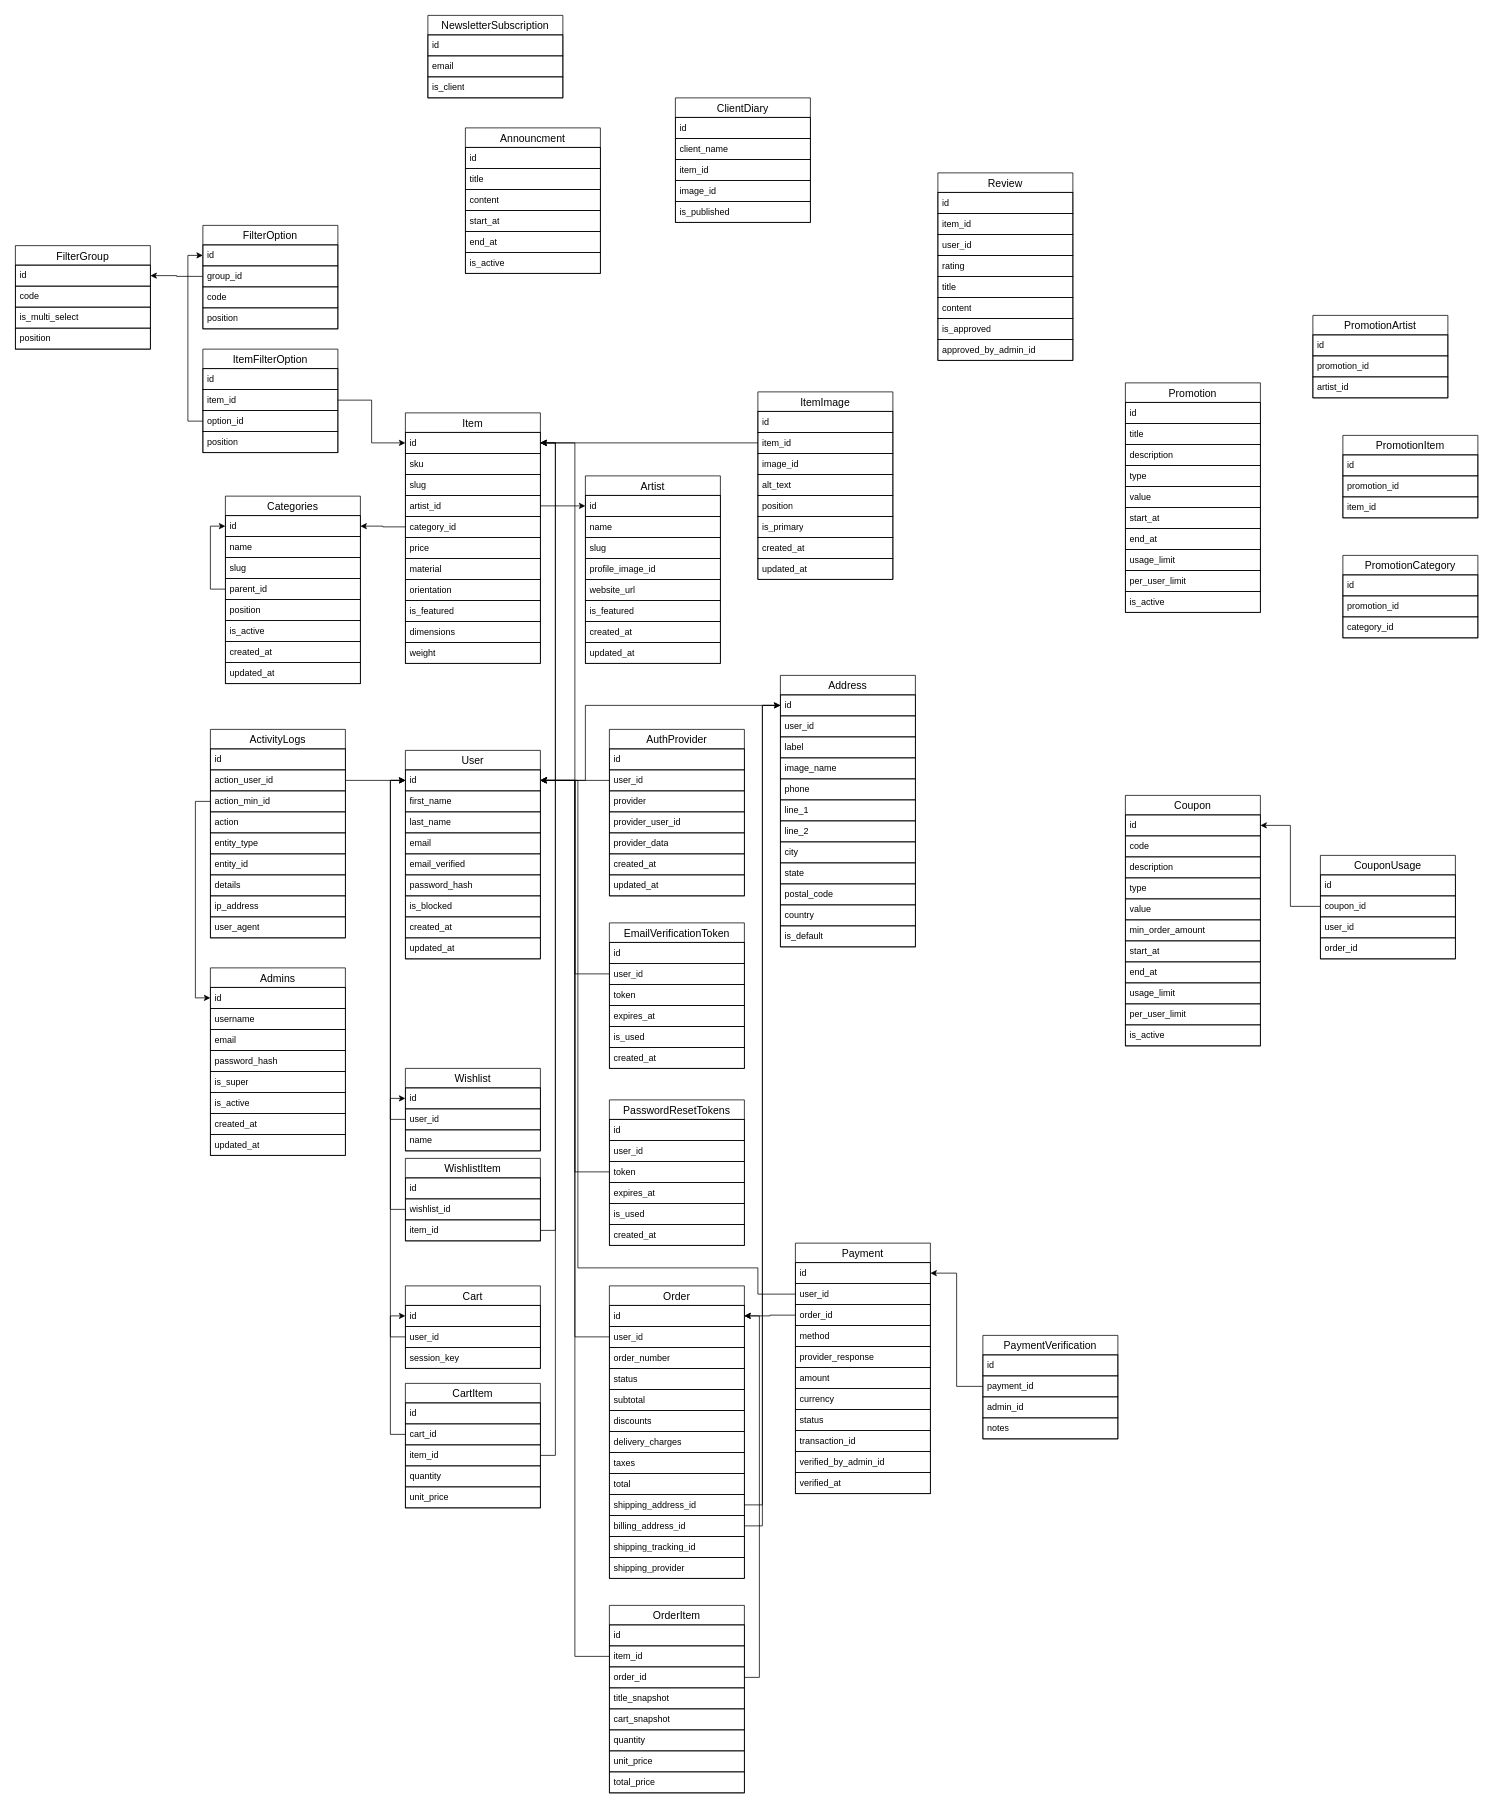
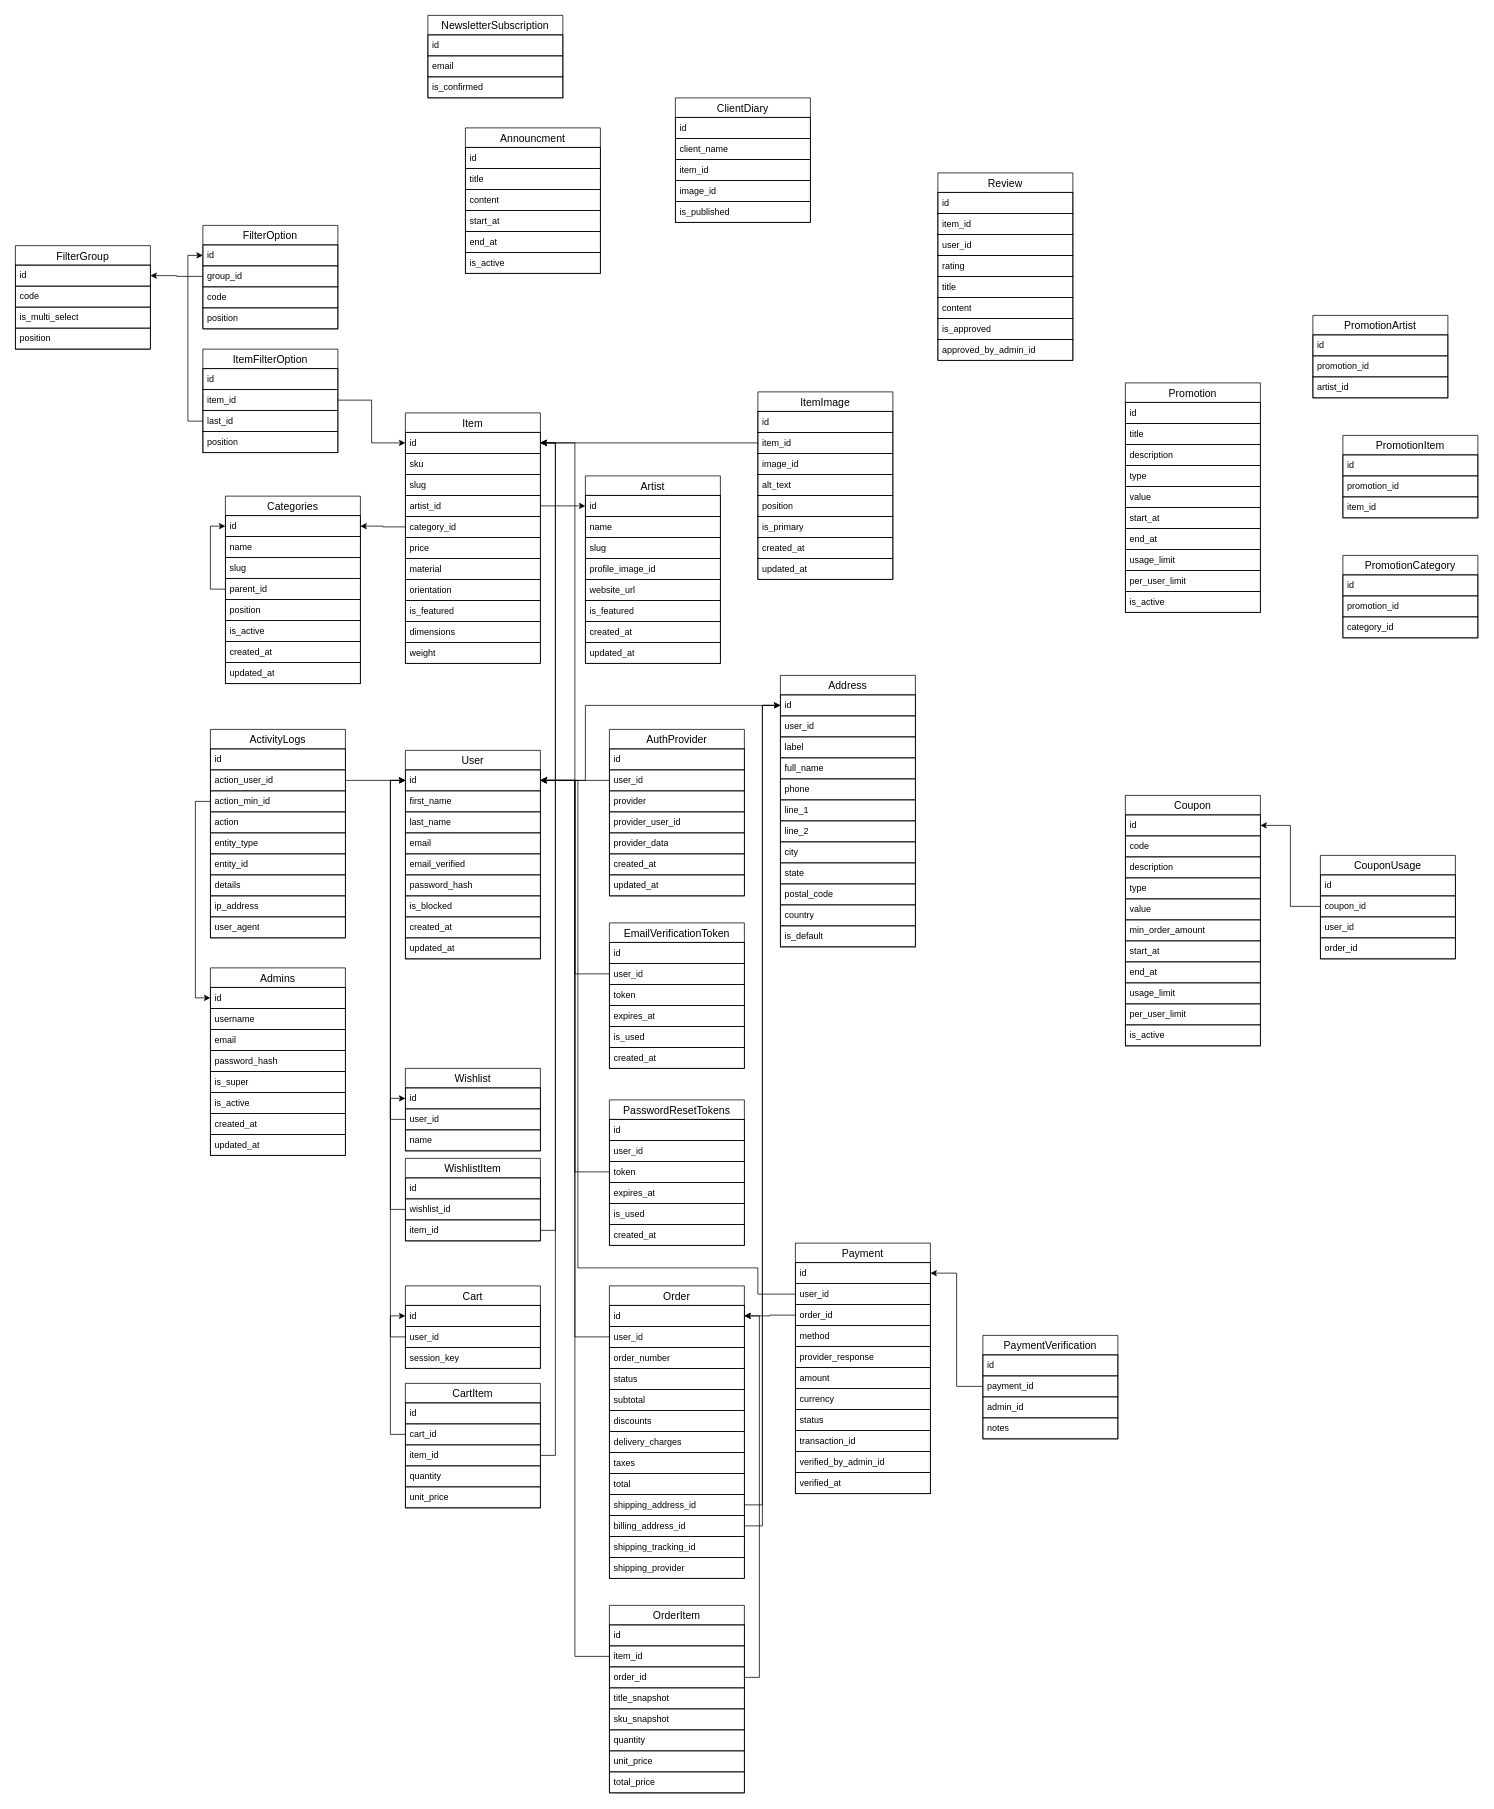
(452, 88) -> (460, 88)
(228, 421) -> (223, 421)
(809, 769) -> (805, 769)
(647, 1720) -> (644, 1720)
